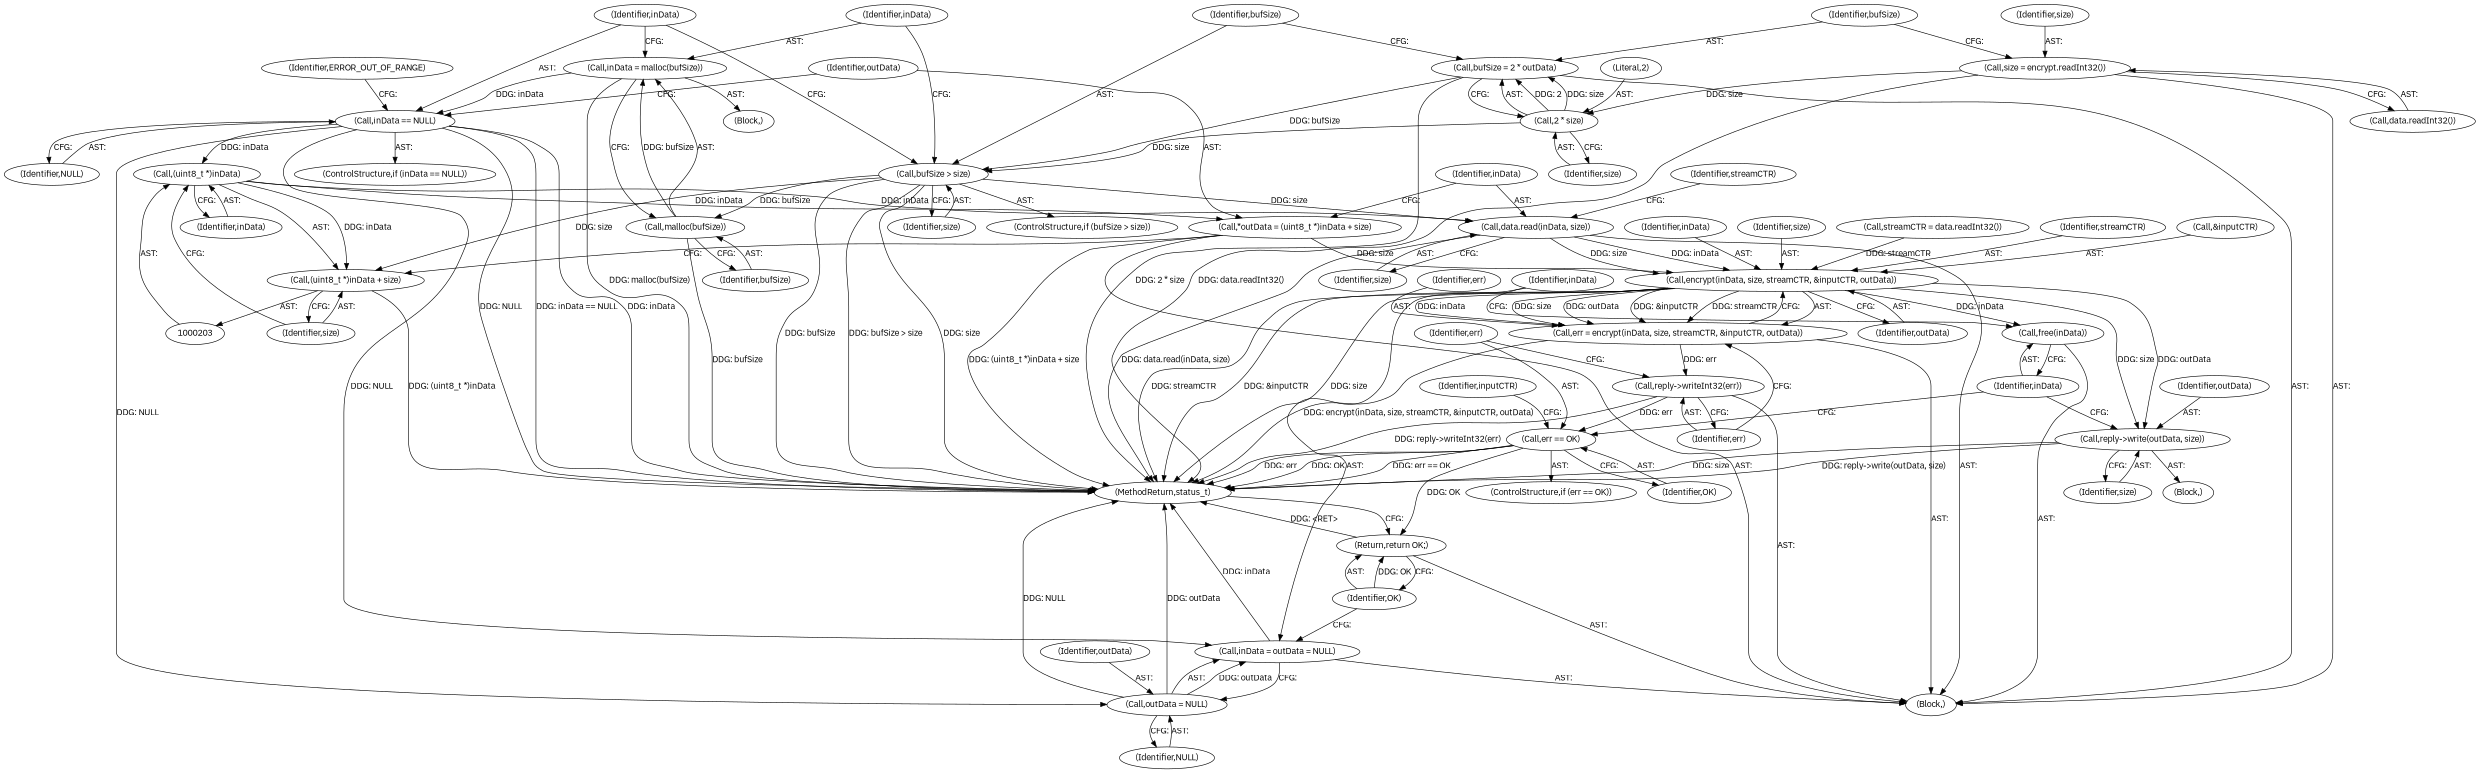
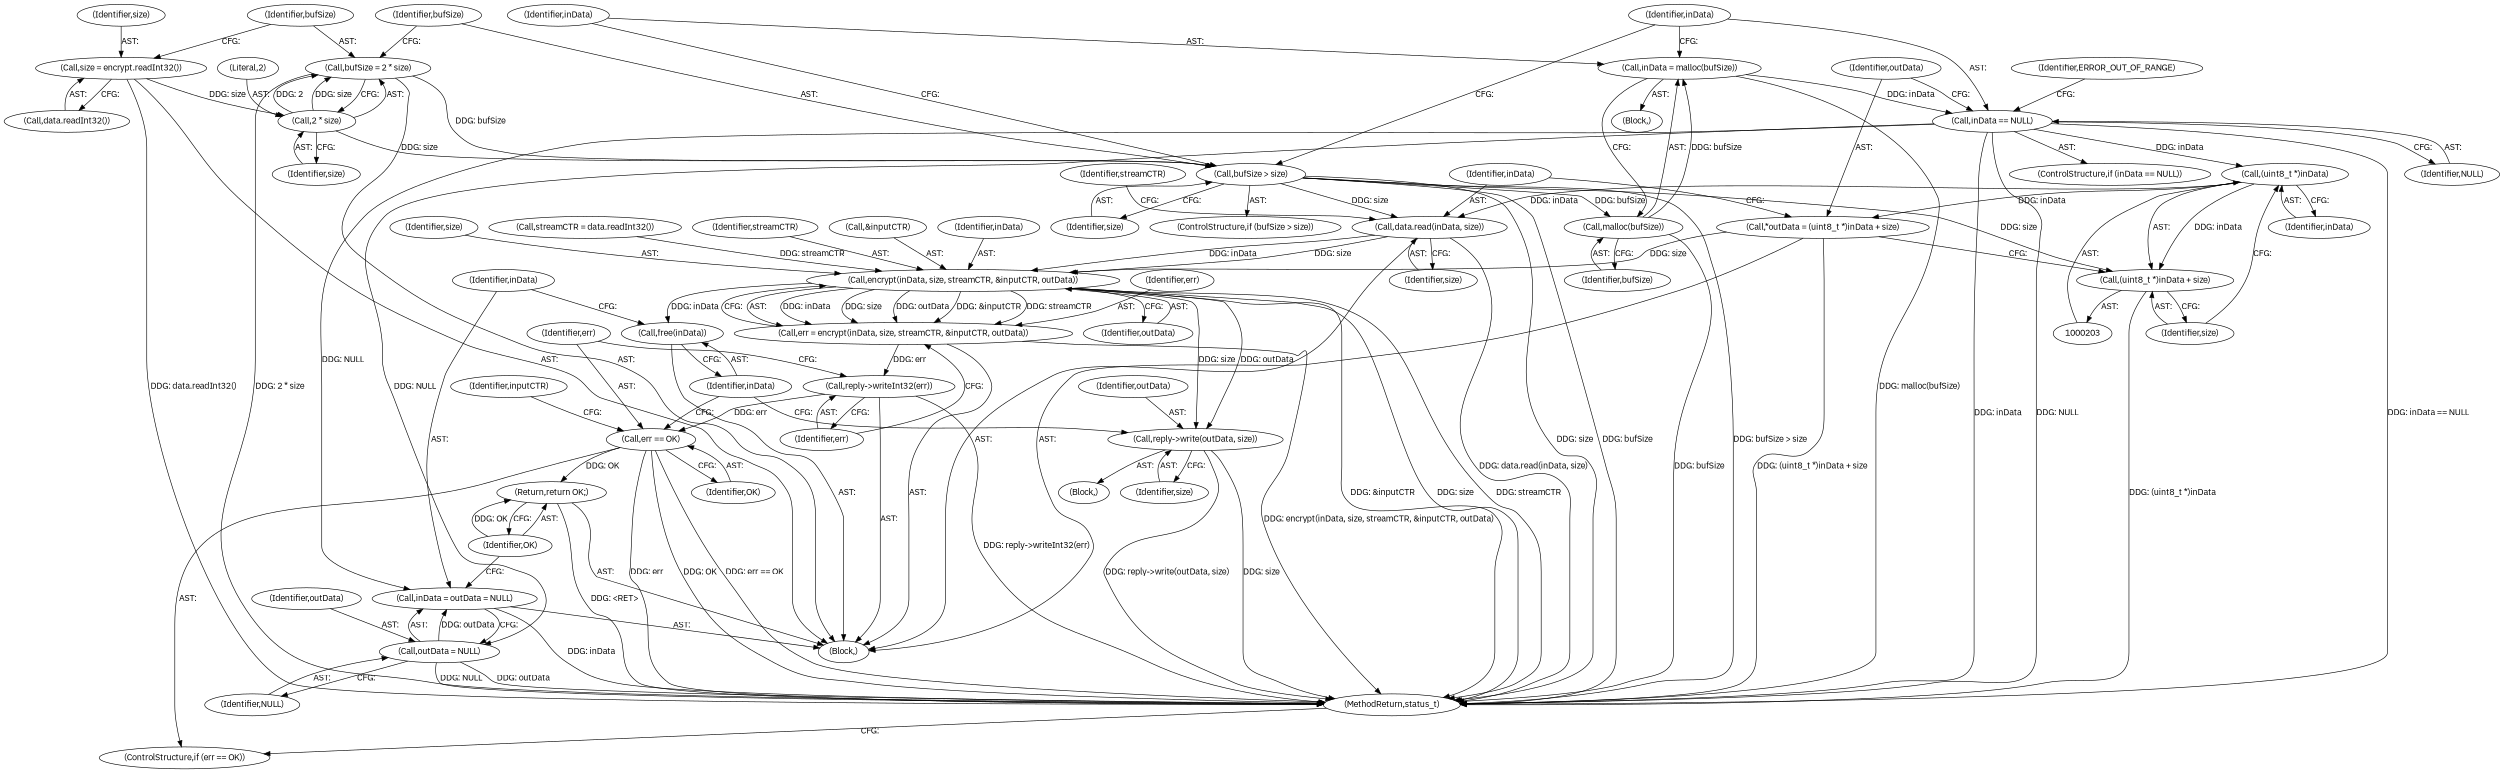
(1505, 68) -> (368, 68)
(1312, 503) -> (798, 731)
